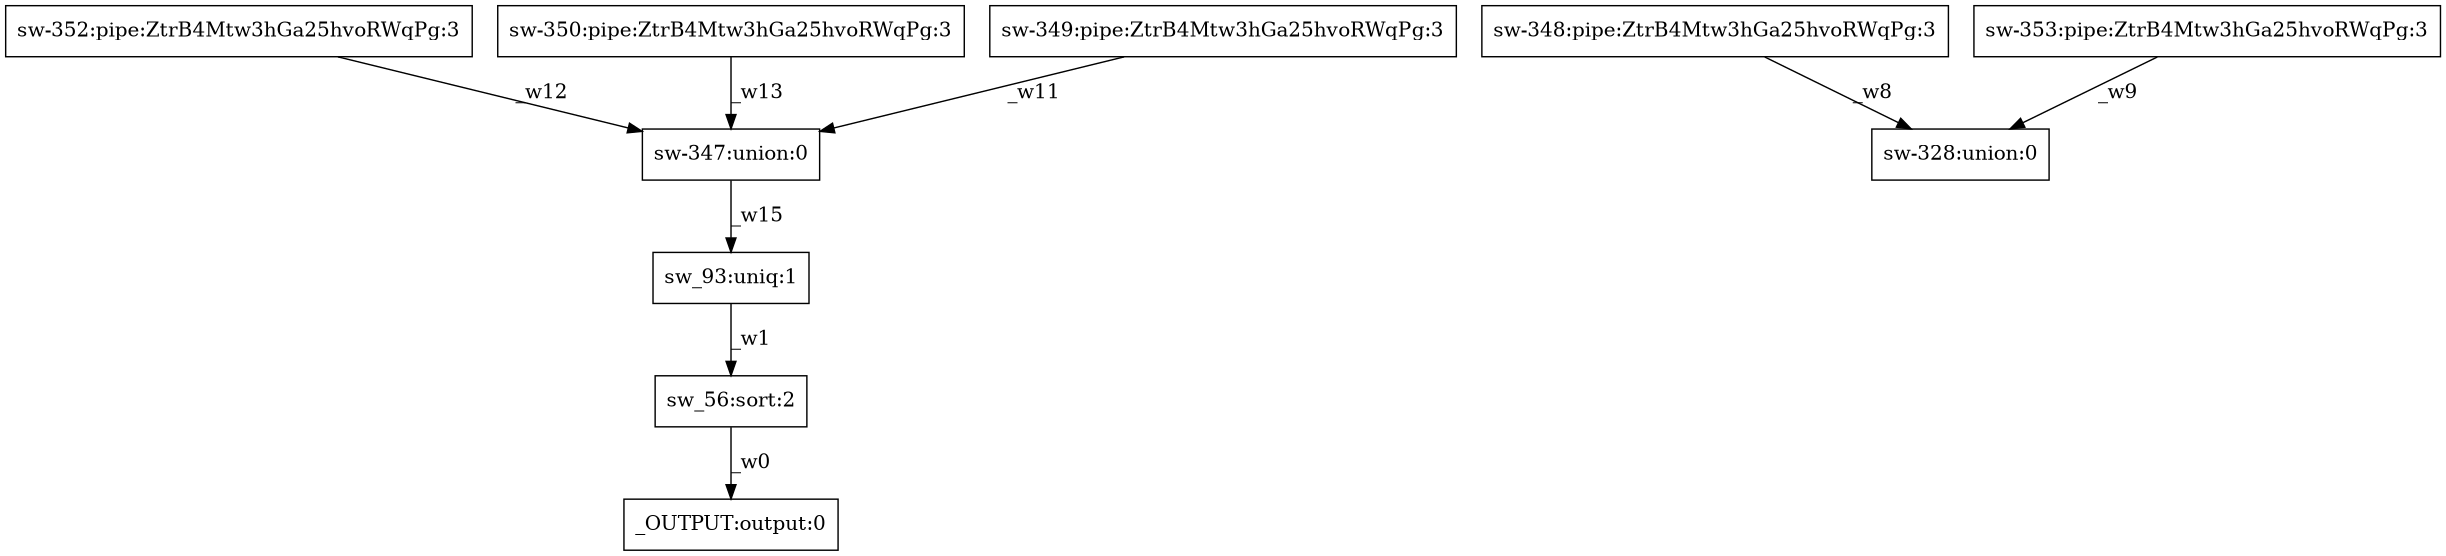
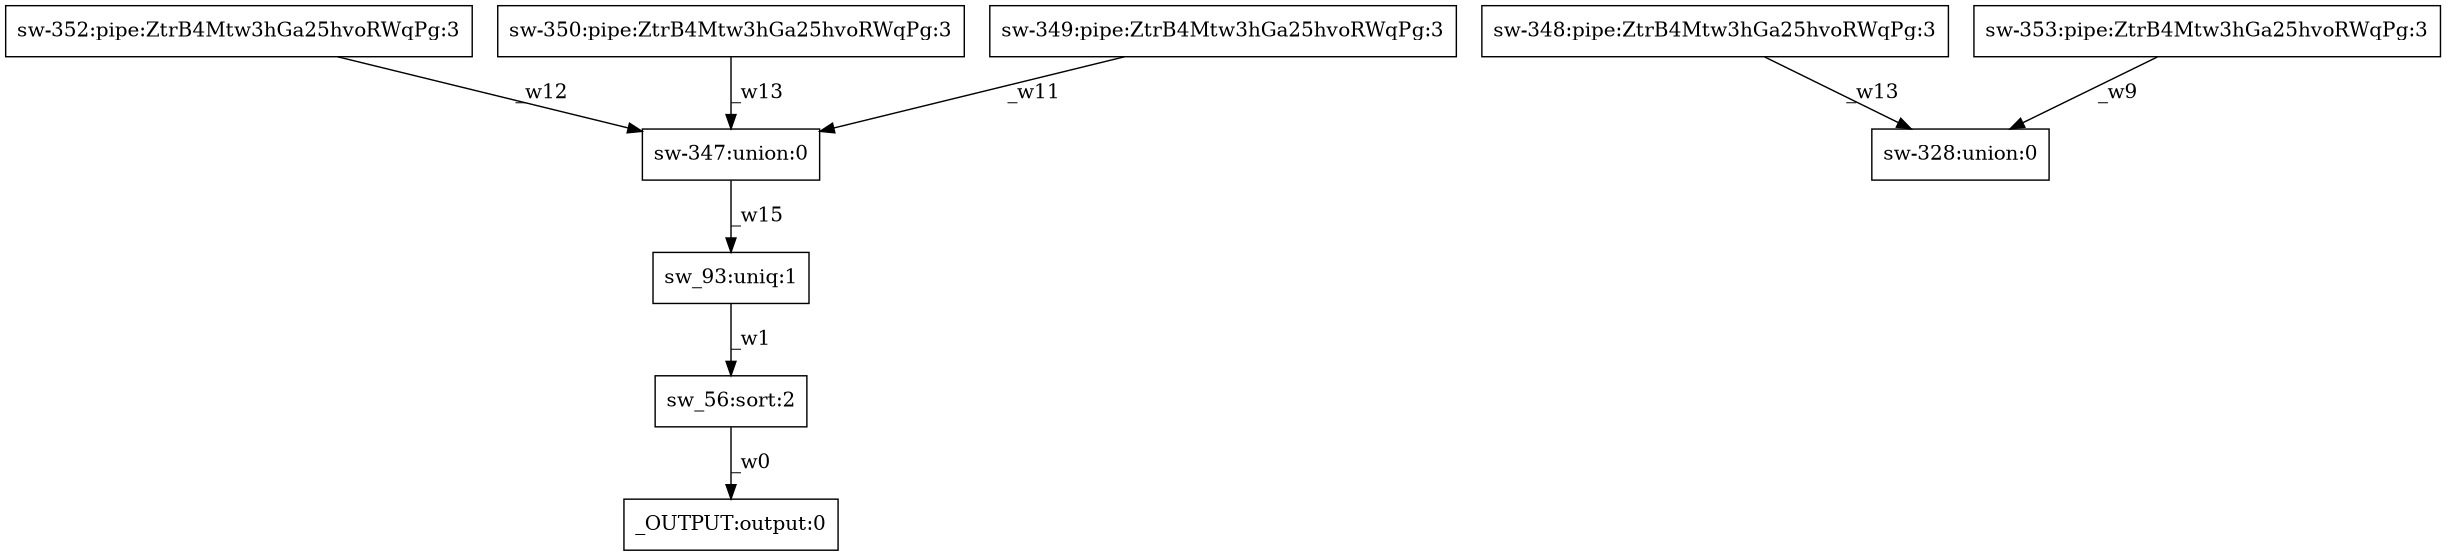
(1873, 93) -> (1873, 93)
